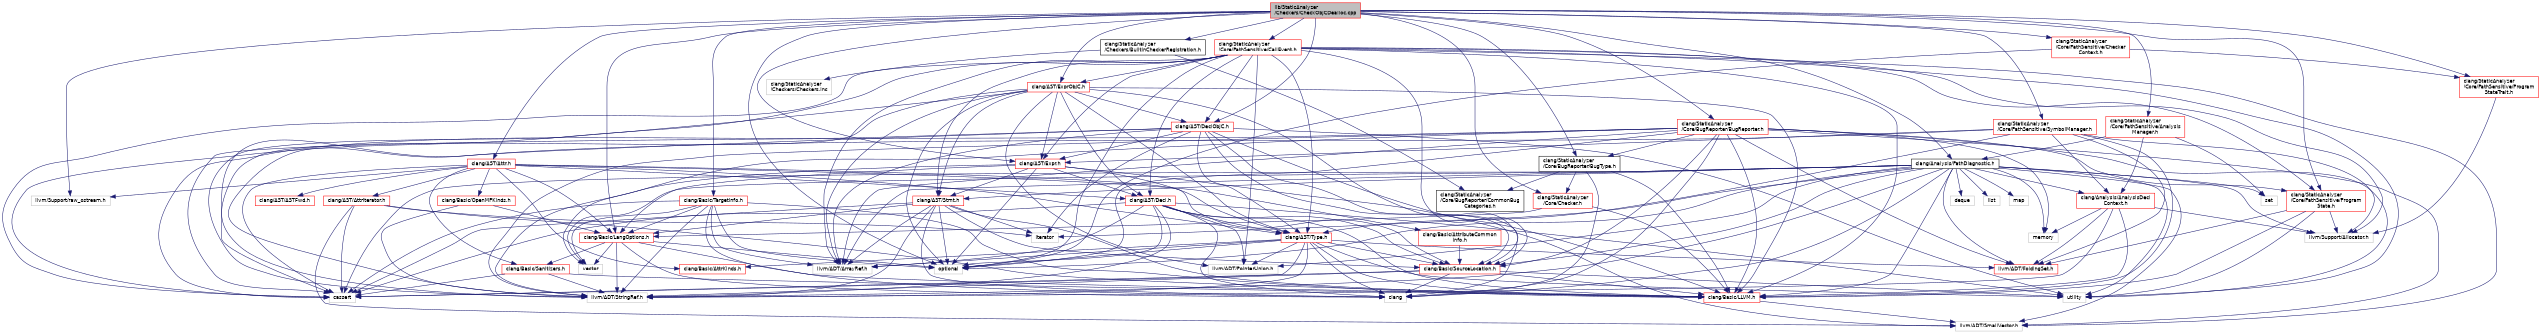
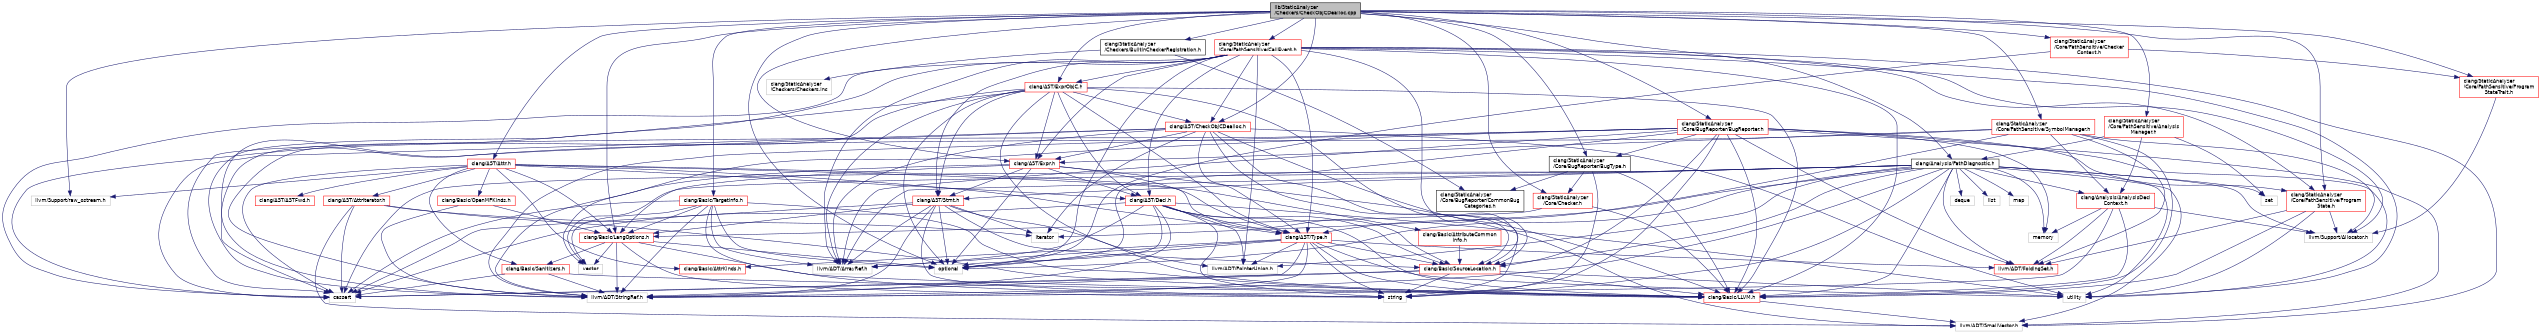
(1315, 10) -> (1315, 10)
(1202, 127) -> (1208, 127)
(1396, 298) -> (1395, 298)
